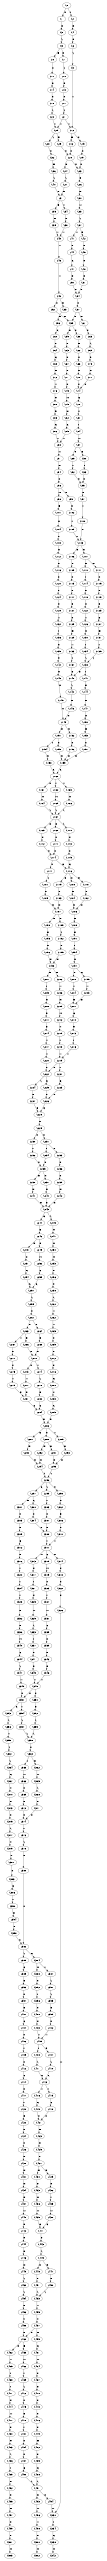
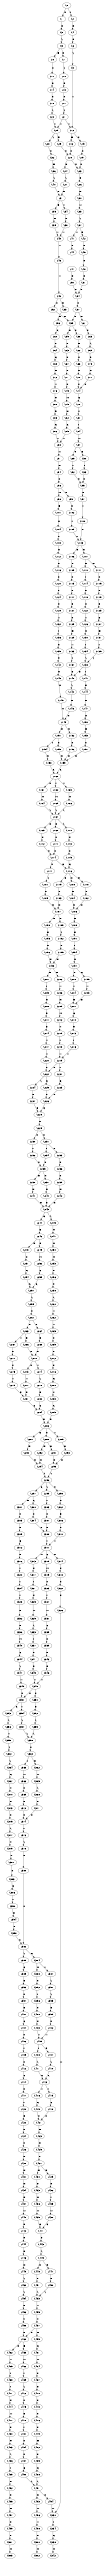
(72, 260) -> none
